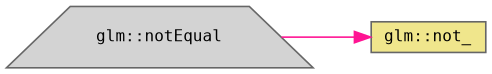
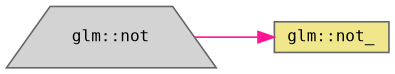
(160, 37) -> (111, 37)
